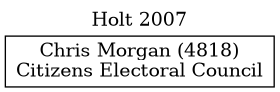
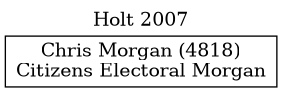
(140, 62) -> (141, 62)
